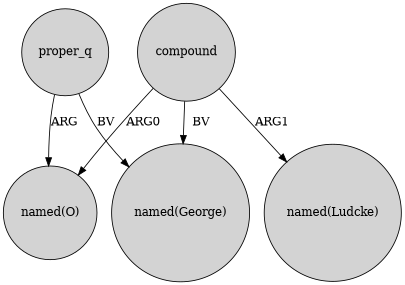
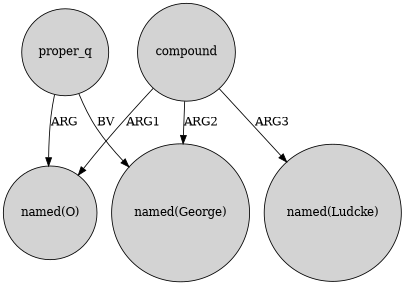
(143, 122) -> (143, 122)
(201, 122) -> (201, 122)
(272, 122) -> (272, 122)
